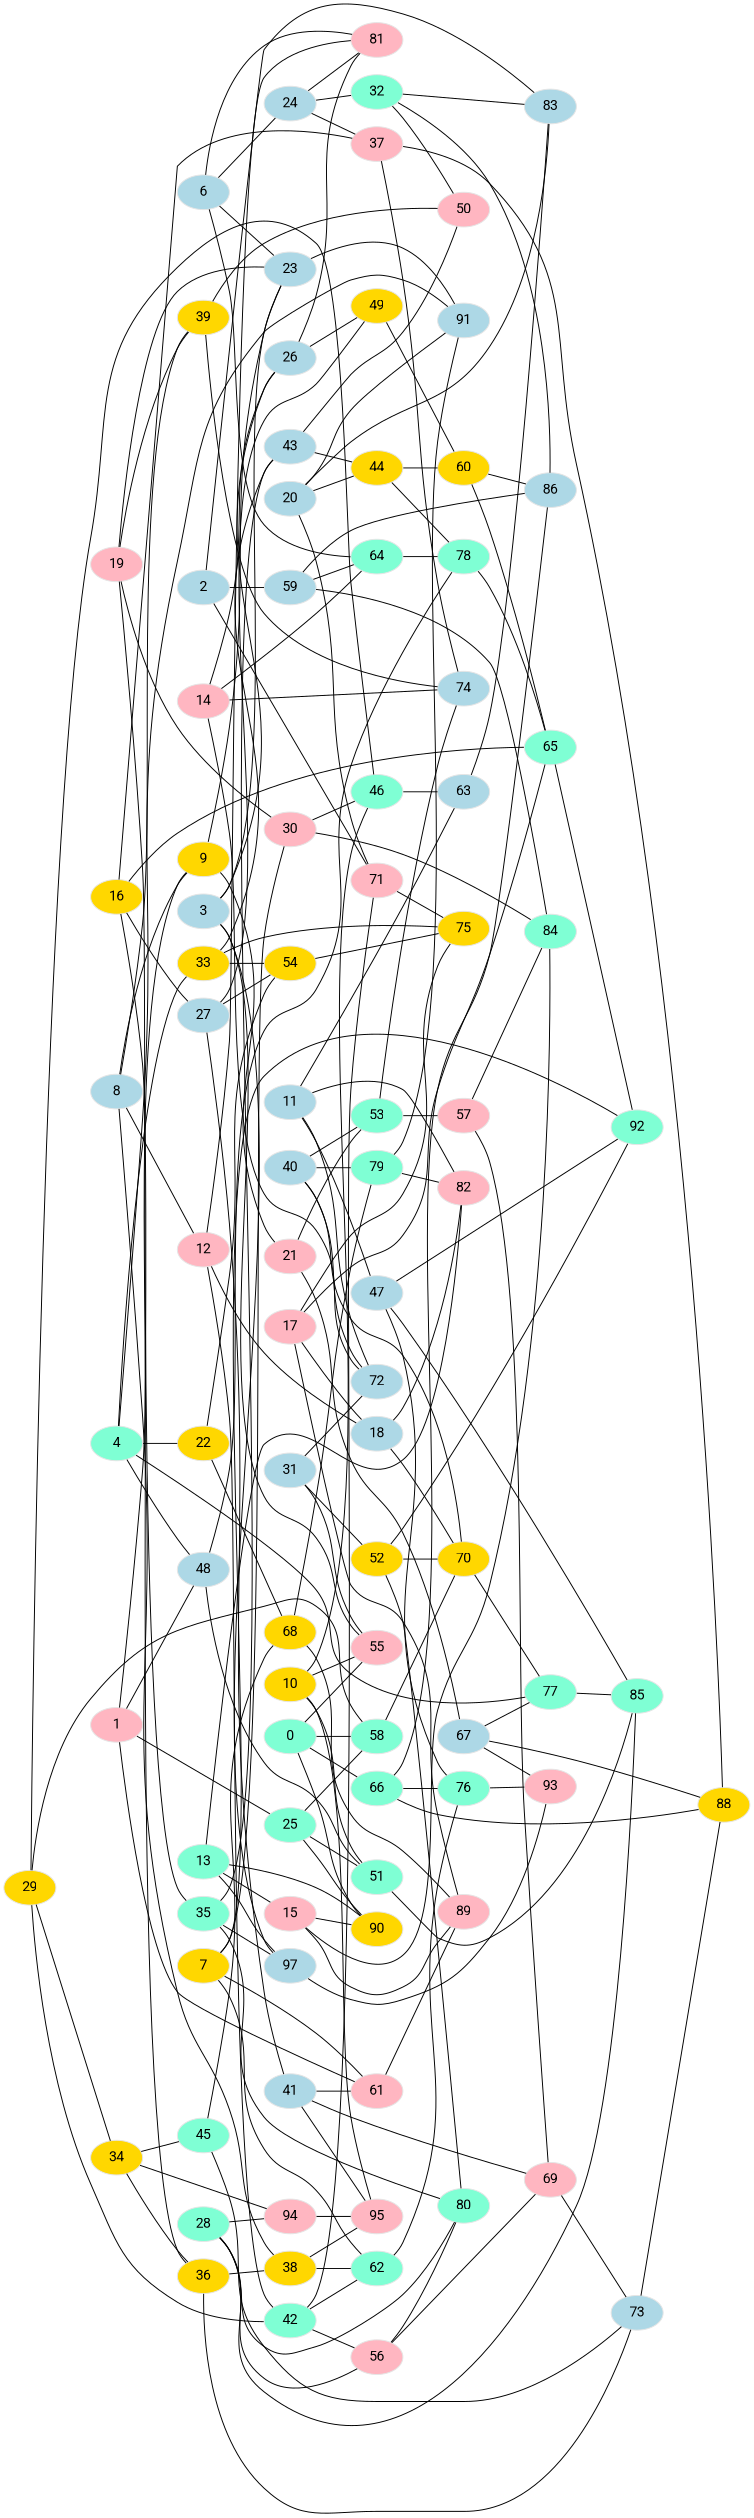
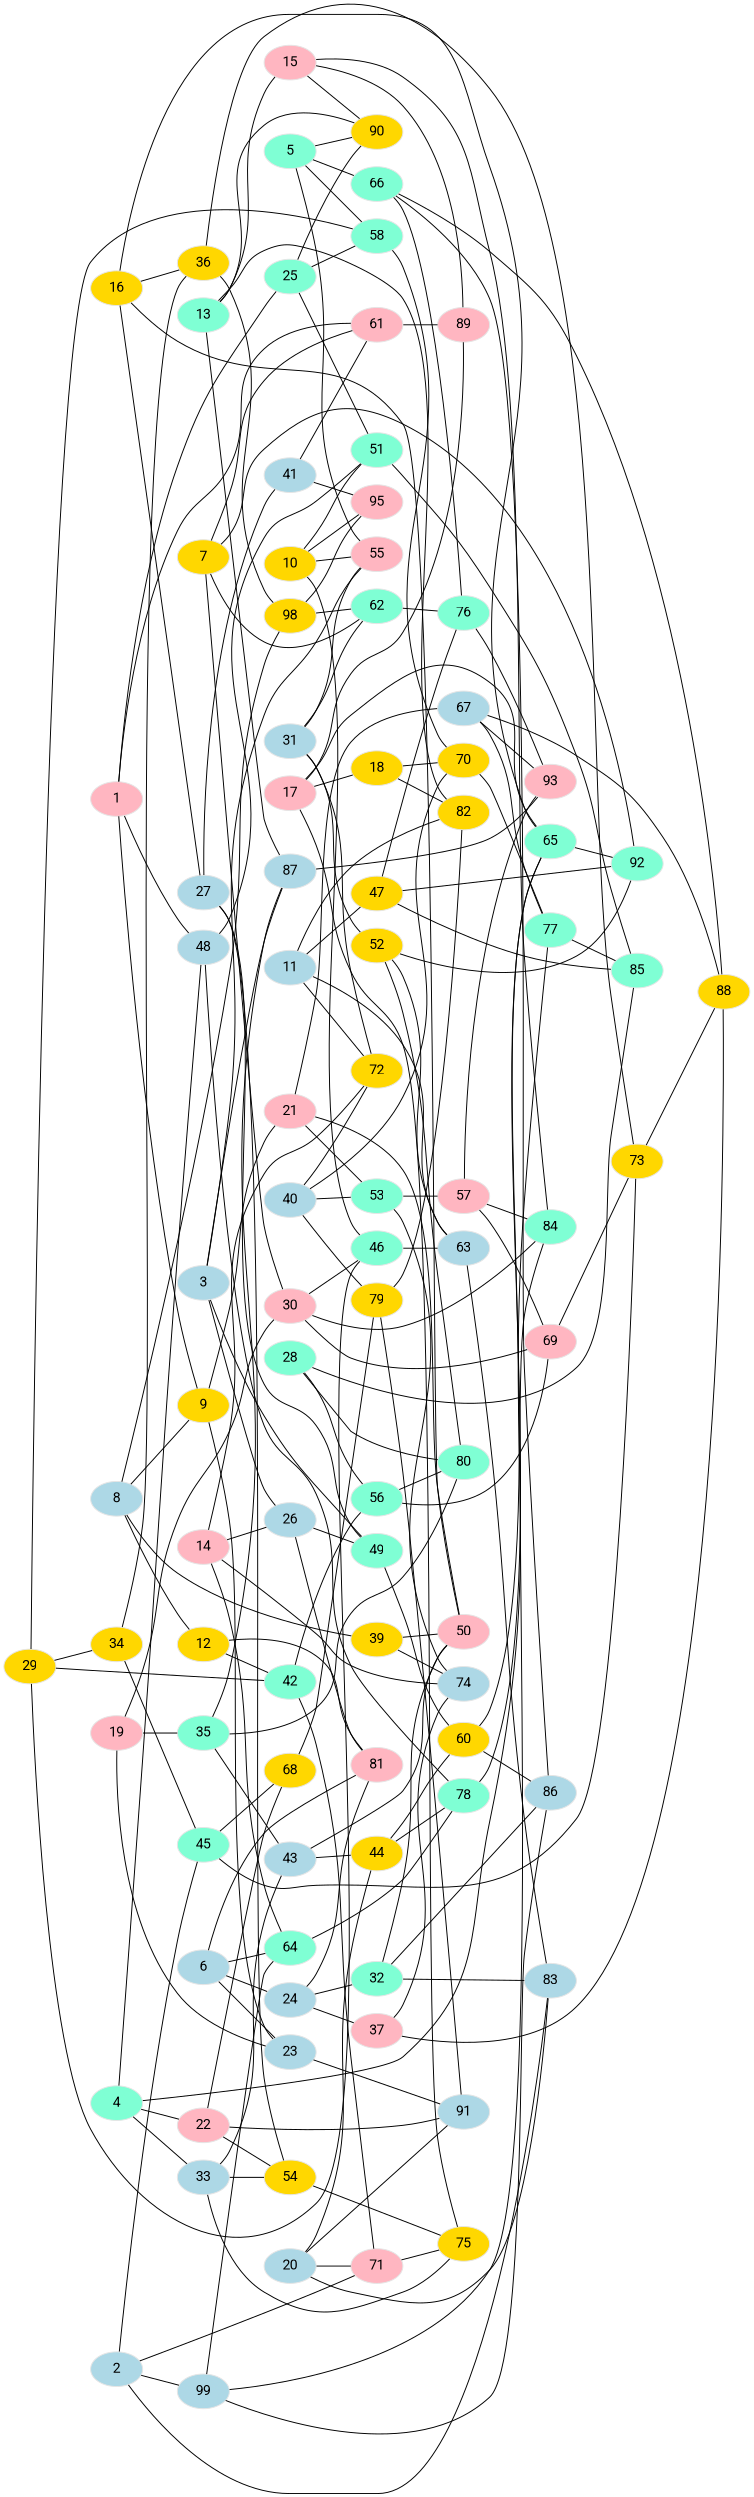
(377, 306) -> (377, 1551)
(161, 364) -> (429, 866)
(144, 436) -> none
(255, 577) -> (275, 1433)
(290, 587) -> (203, 2391)
(155, 699) -> (330, 2129)
(203, 963) -> (203, 2177)
none -> (480, 983)
(377, 1168) -> (377, 1300)
(464, 1188) -> (464, 812)
(203, 1250) -> (203, 1644)
(377, 1293) -> (377, 893)
none -> (432, 1339)
(269, 1358) -> none
(377, 1382) -> (377, 1071)
(377, 1434) -> (377, 768)
(203, 1443) -> (203, 2125)
(421, 1559) -> (417, 1026)
(290, 1736) -> (290, 151)
(355, 1820) -> none
(290, 1966) -> (290, 871)
none -> (148, 2117)
(418, 2140) -> (410, 1368)
(290, 2216) -> none
(290, 2268) -> (290, 616)
(334, 2294) -> (339, 660)
(637, 2313) -> (637, 1161)
(377, 2357) -> (377, 1499)
